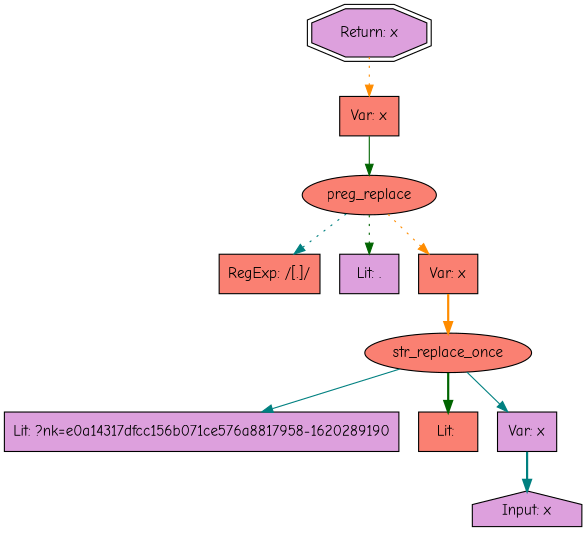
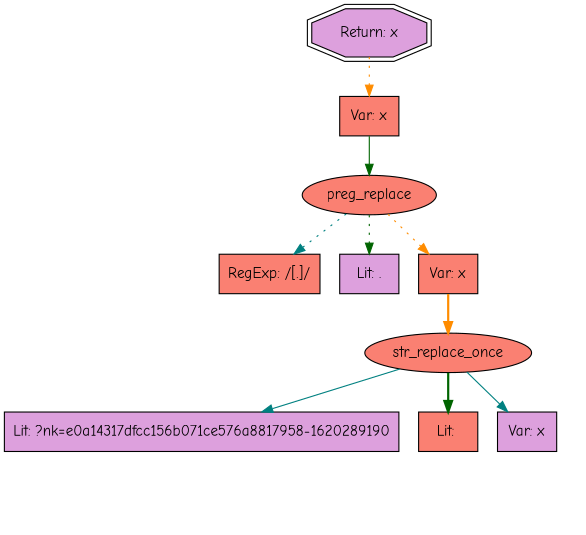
(527, 511) -> none
